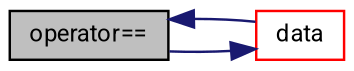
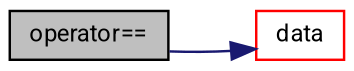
(225, 20) -> none
